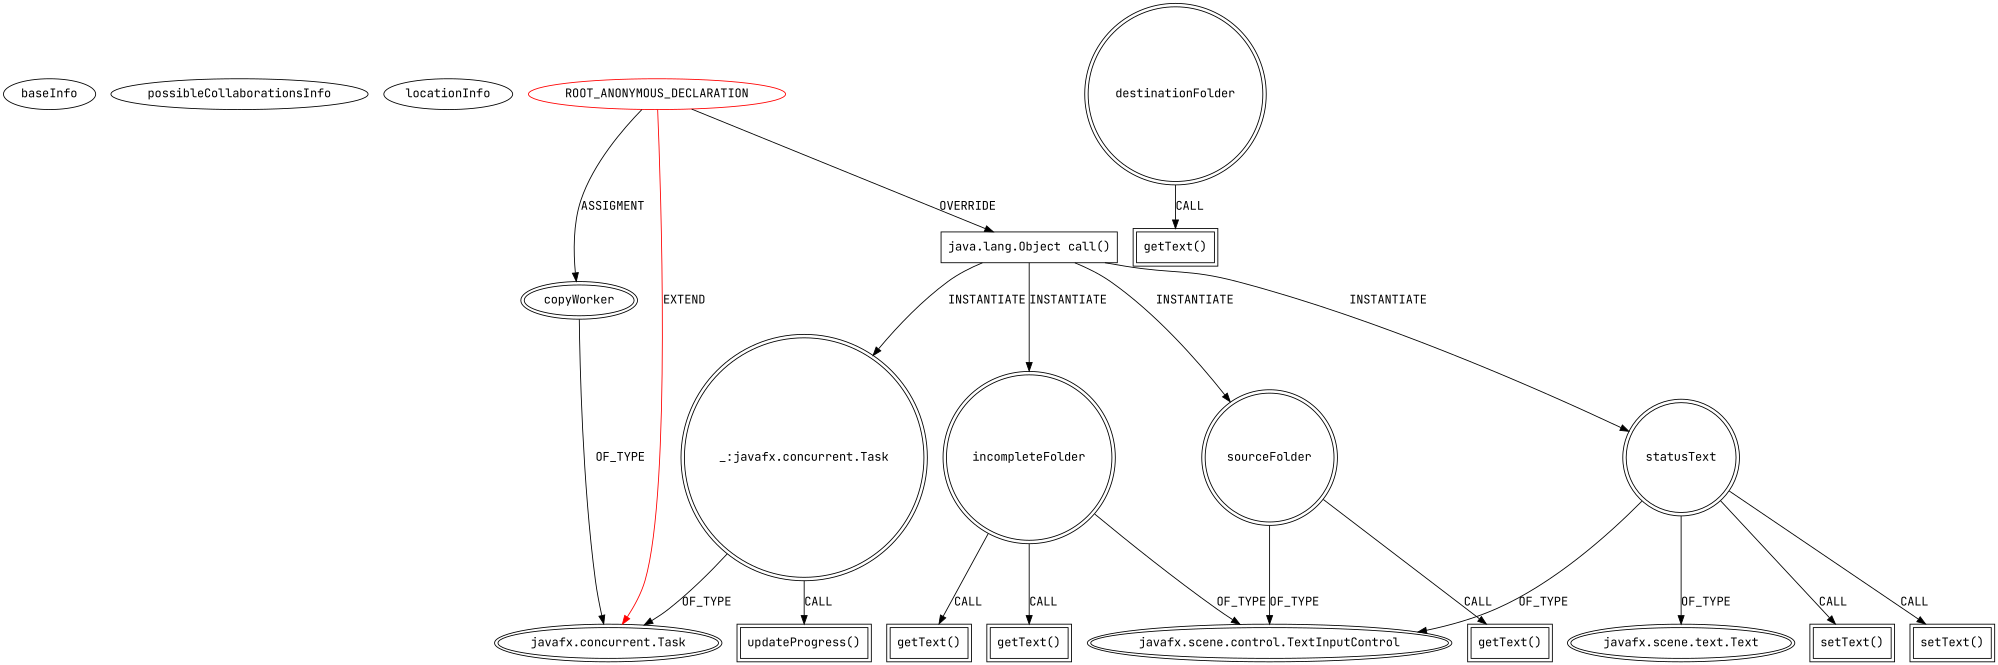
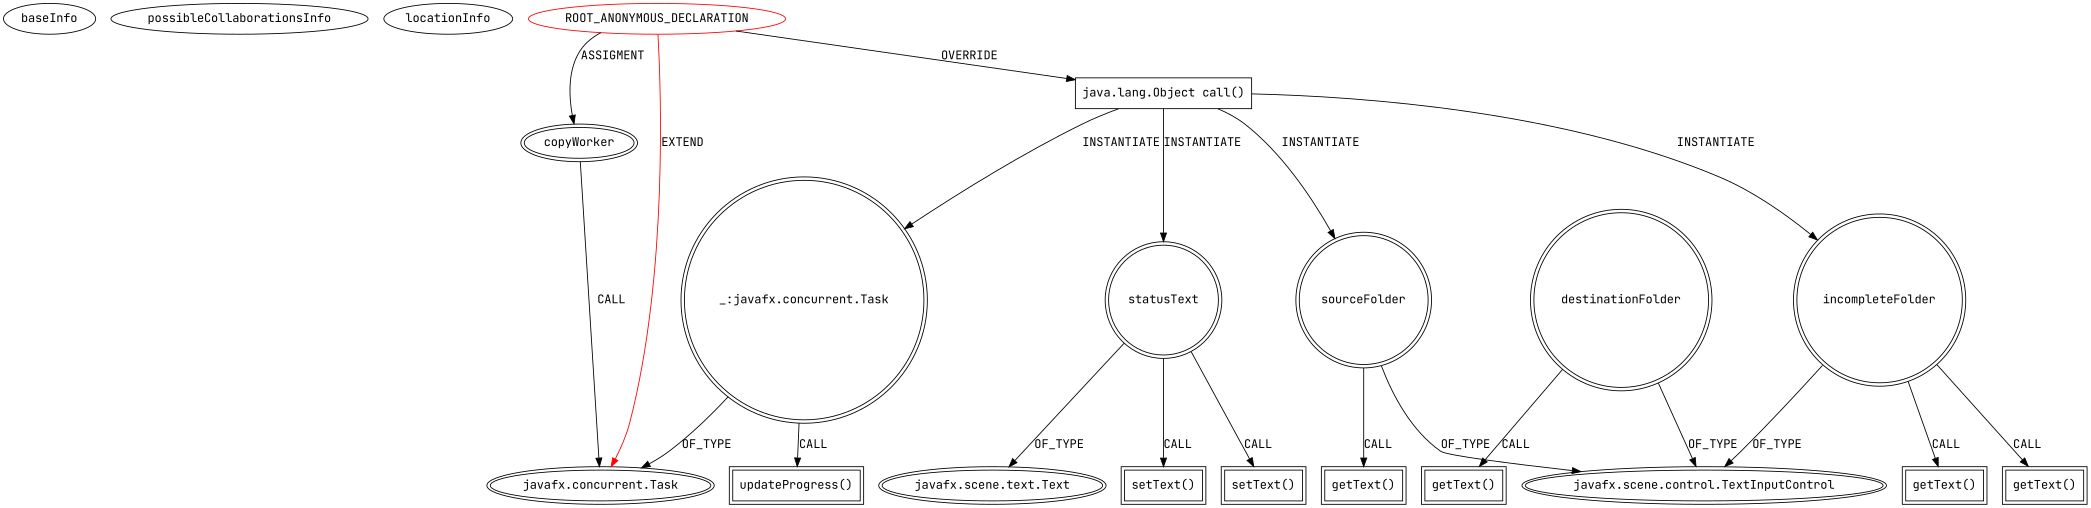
(620, 458) -> (612, 300)
(1544, 583) -> (1675, 421)
